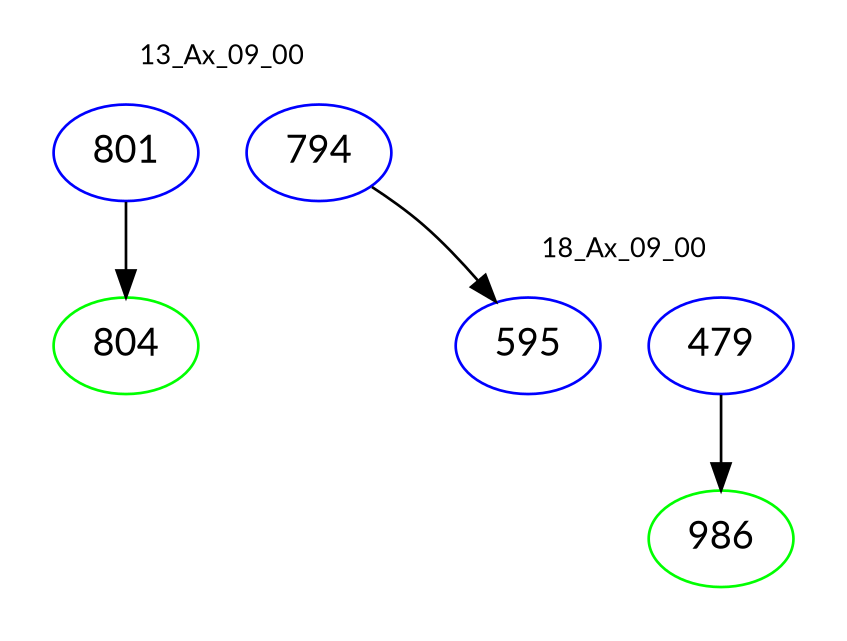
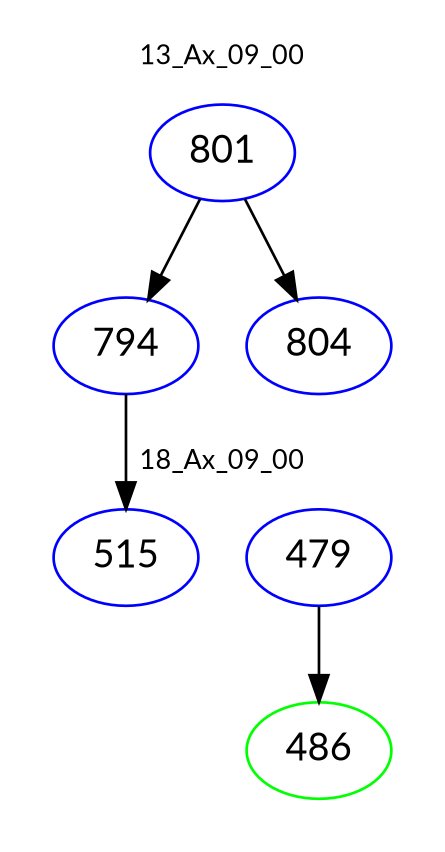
none -> (180, 237)
(126, 346) -> (319, 346)
(528, 346) -> (126, 558)
(721, 539) -> (319, 751)
